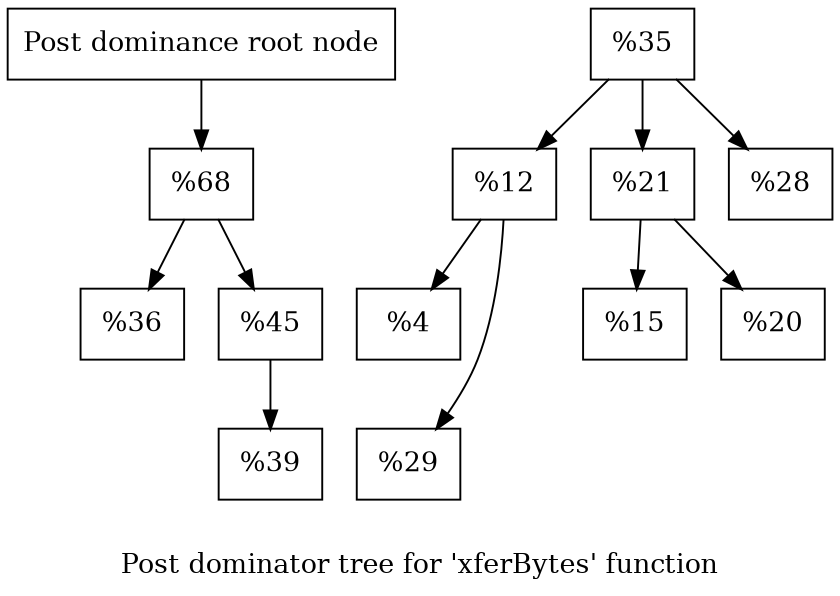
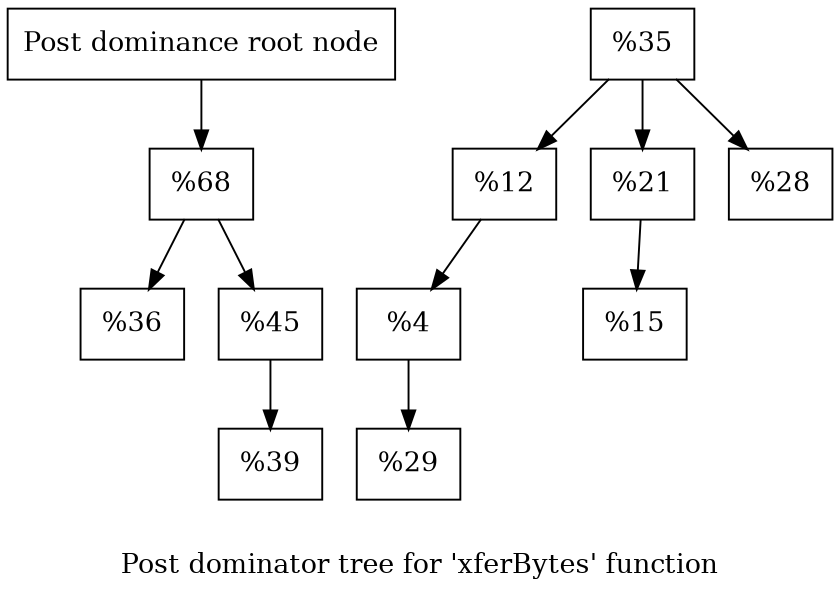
(490, 321) -> (409, 385)
(773, 324) -> none
